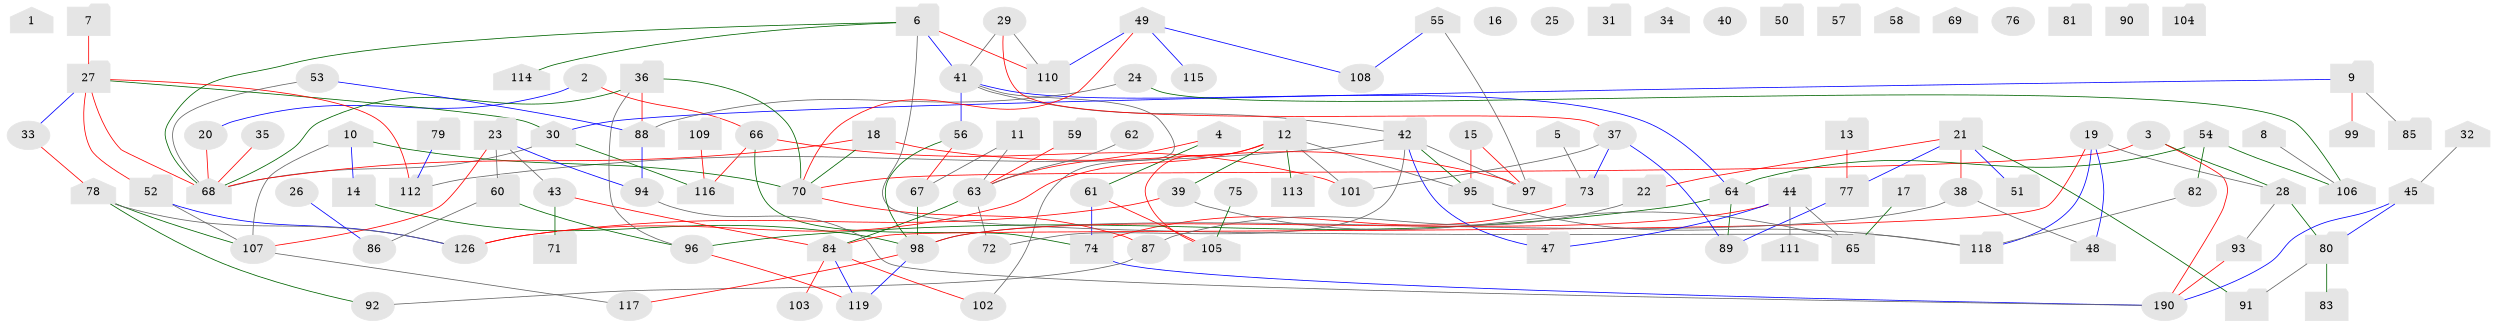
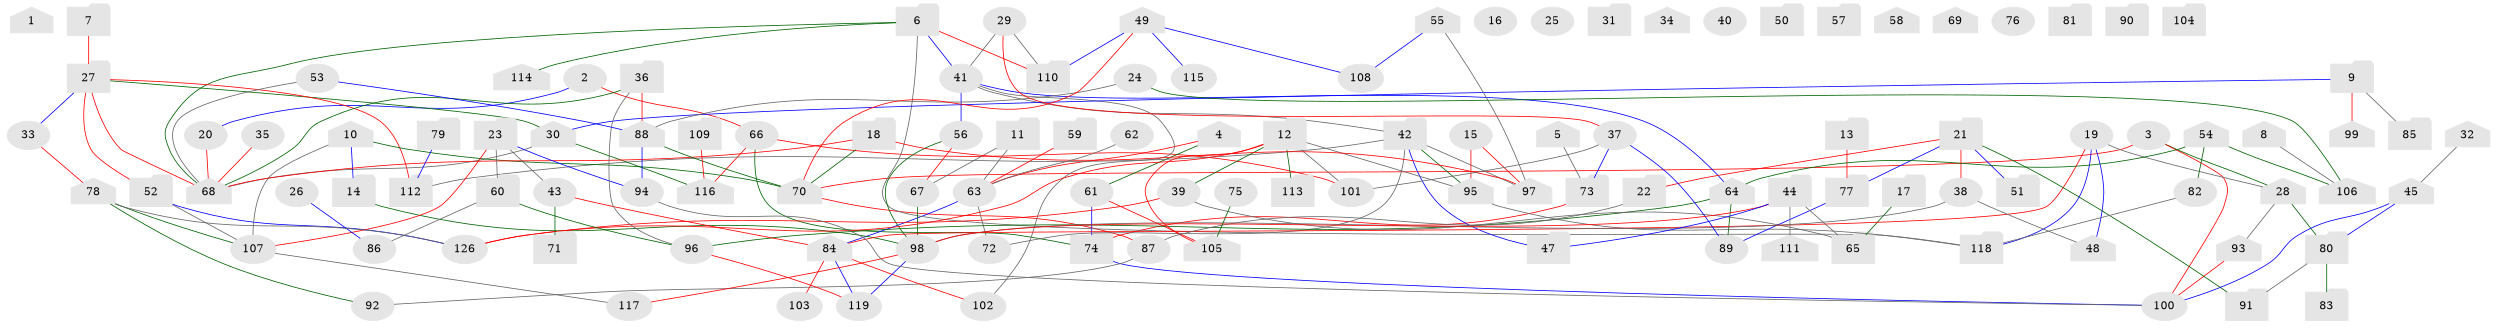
(757, 100) -> (719, 167)
(903, 223) -> (903, 223)
(2164, 306) -> (2164, 306)
